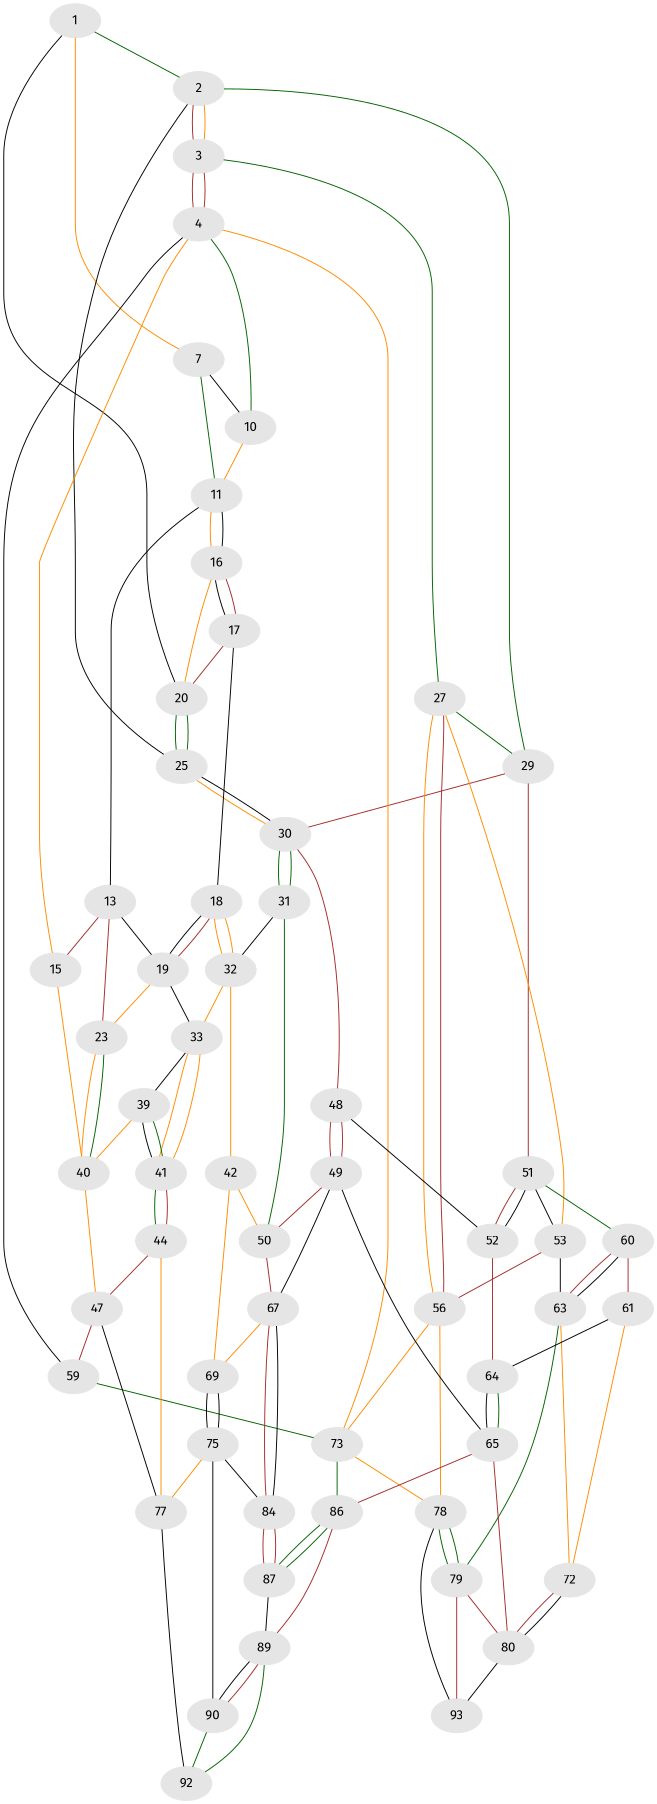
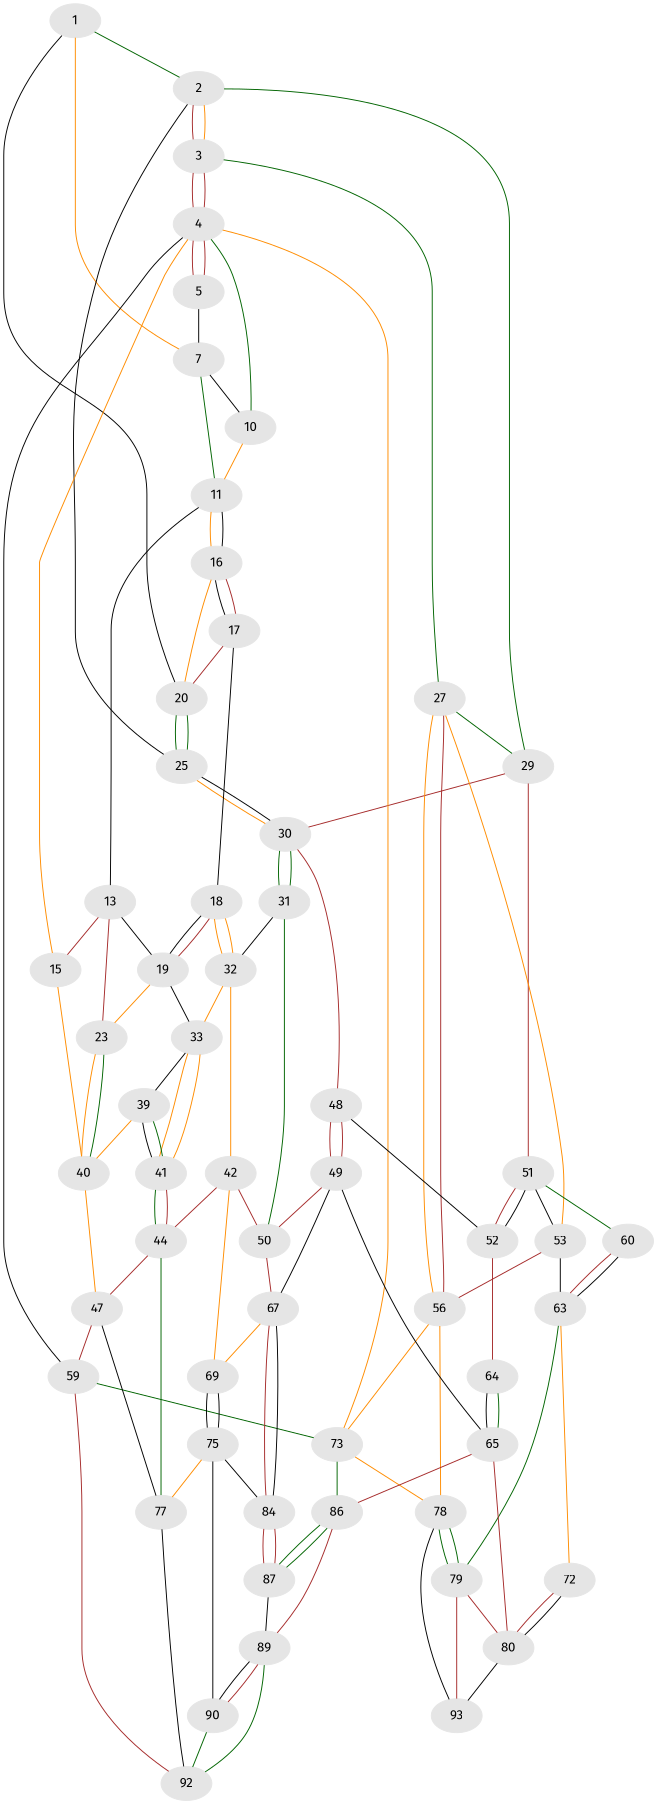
none -> (199, 292)
none -> (196, 1207)
(248, 1207) -> (248, 1207)
(628, 1309) -> none
(161, 1377) -> (161, 1377)
none -> (82, 1599)
